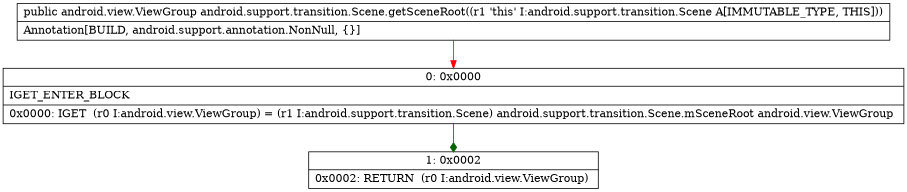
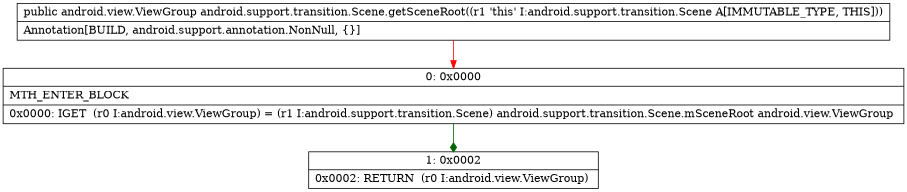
(69, 95) -> (69, 95)
